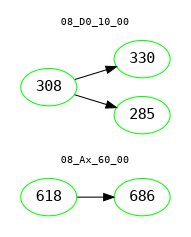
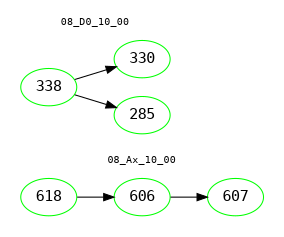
(49, 87) -> (49, 87)
(95, 160) -> (142, 160)
(142, 197) -> (142, 197)
none -> (236, 197)
